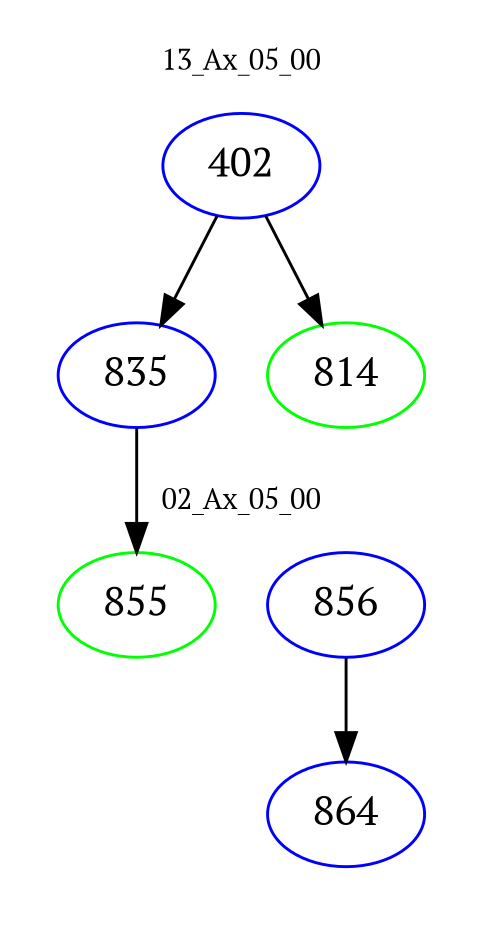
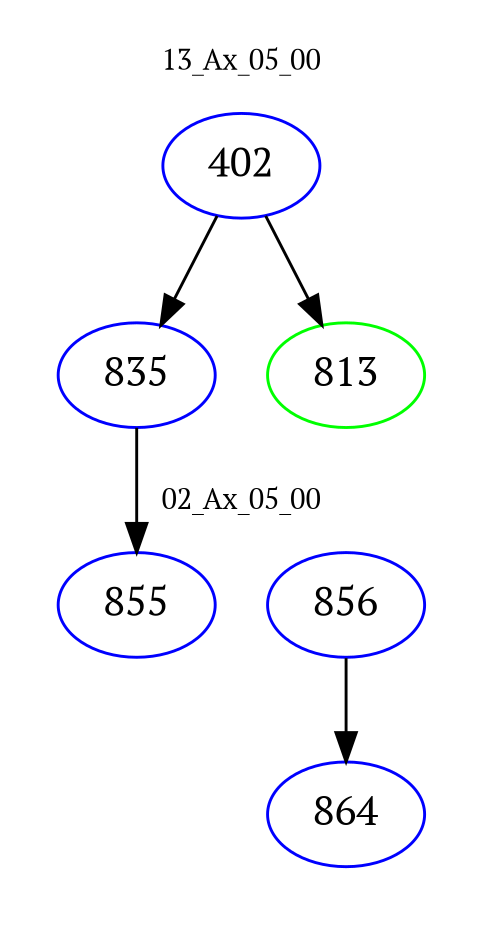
(346, 375) -> (346, 375)
(137, 605) -> (137, 605)
